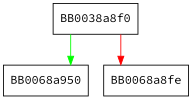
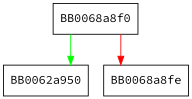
(96, 19) -> (96, 19)
(46, 81) -> (46, 81)
